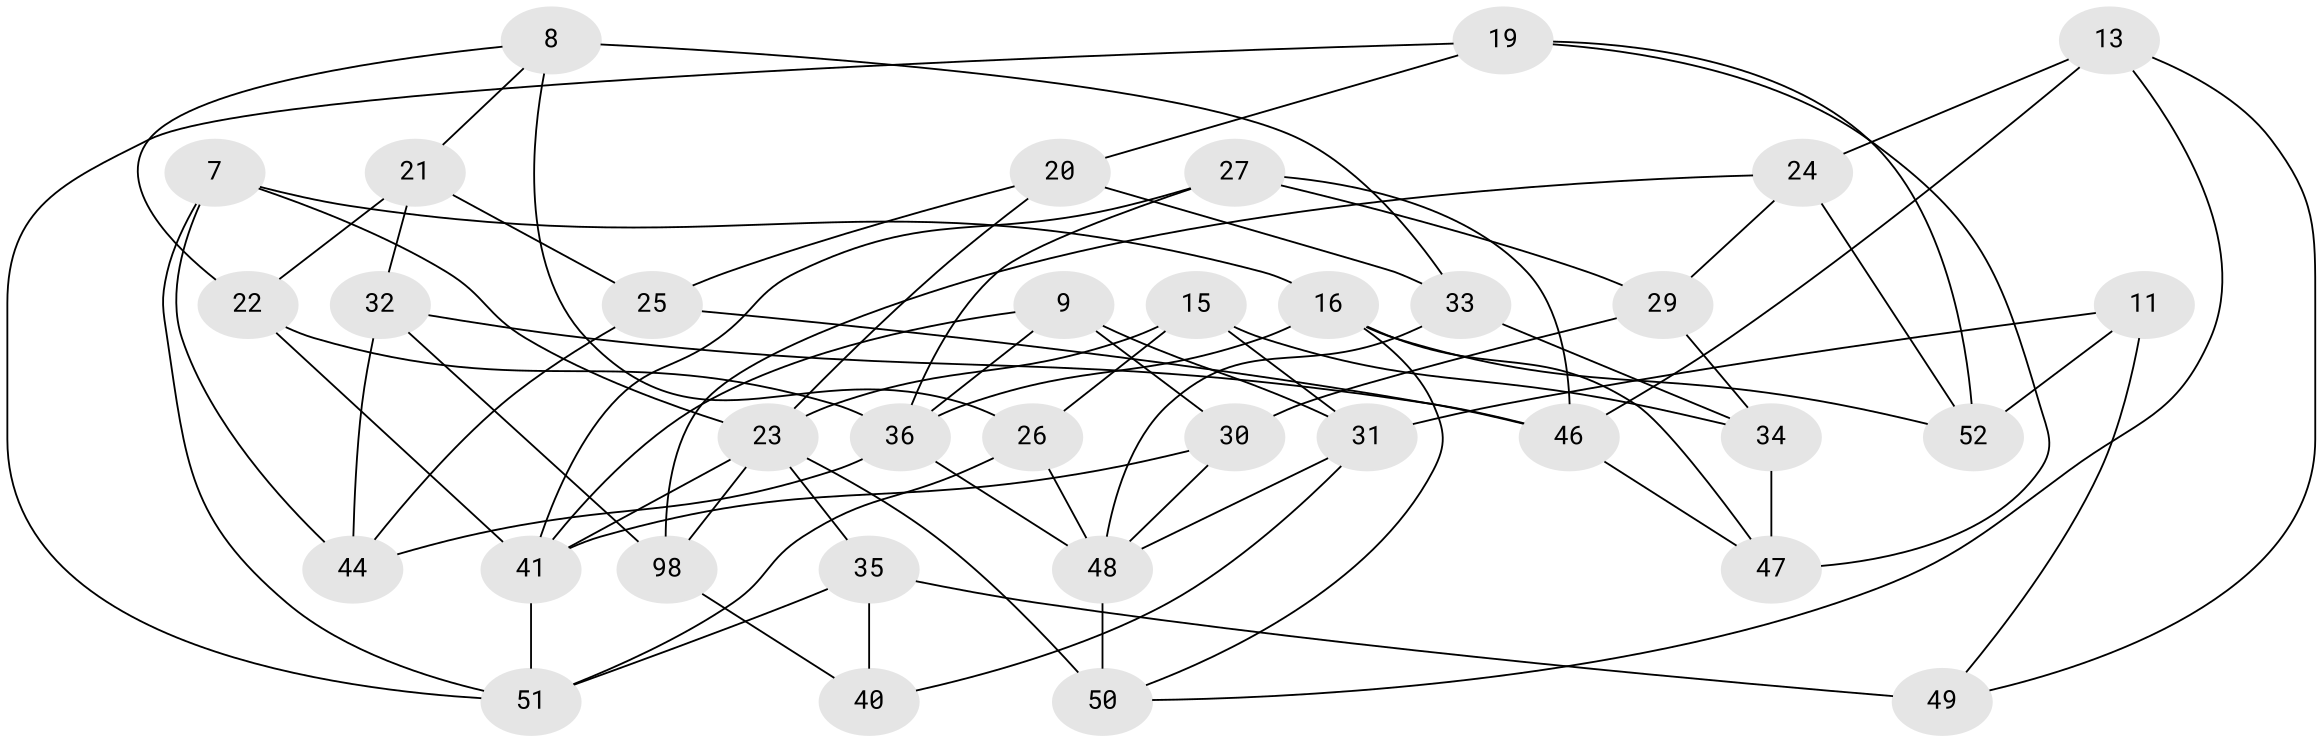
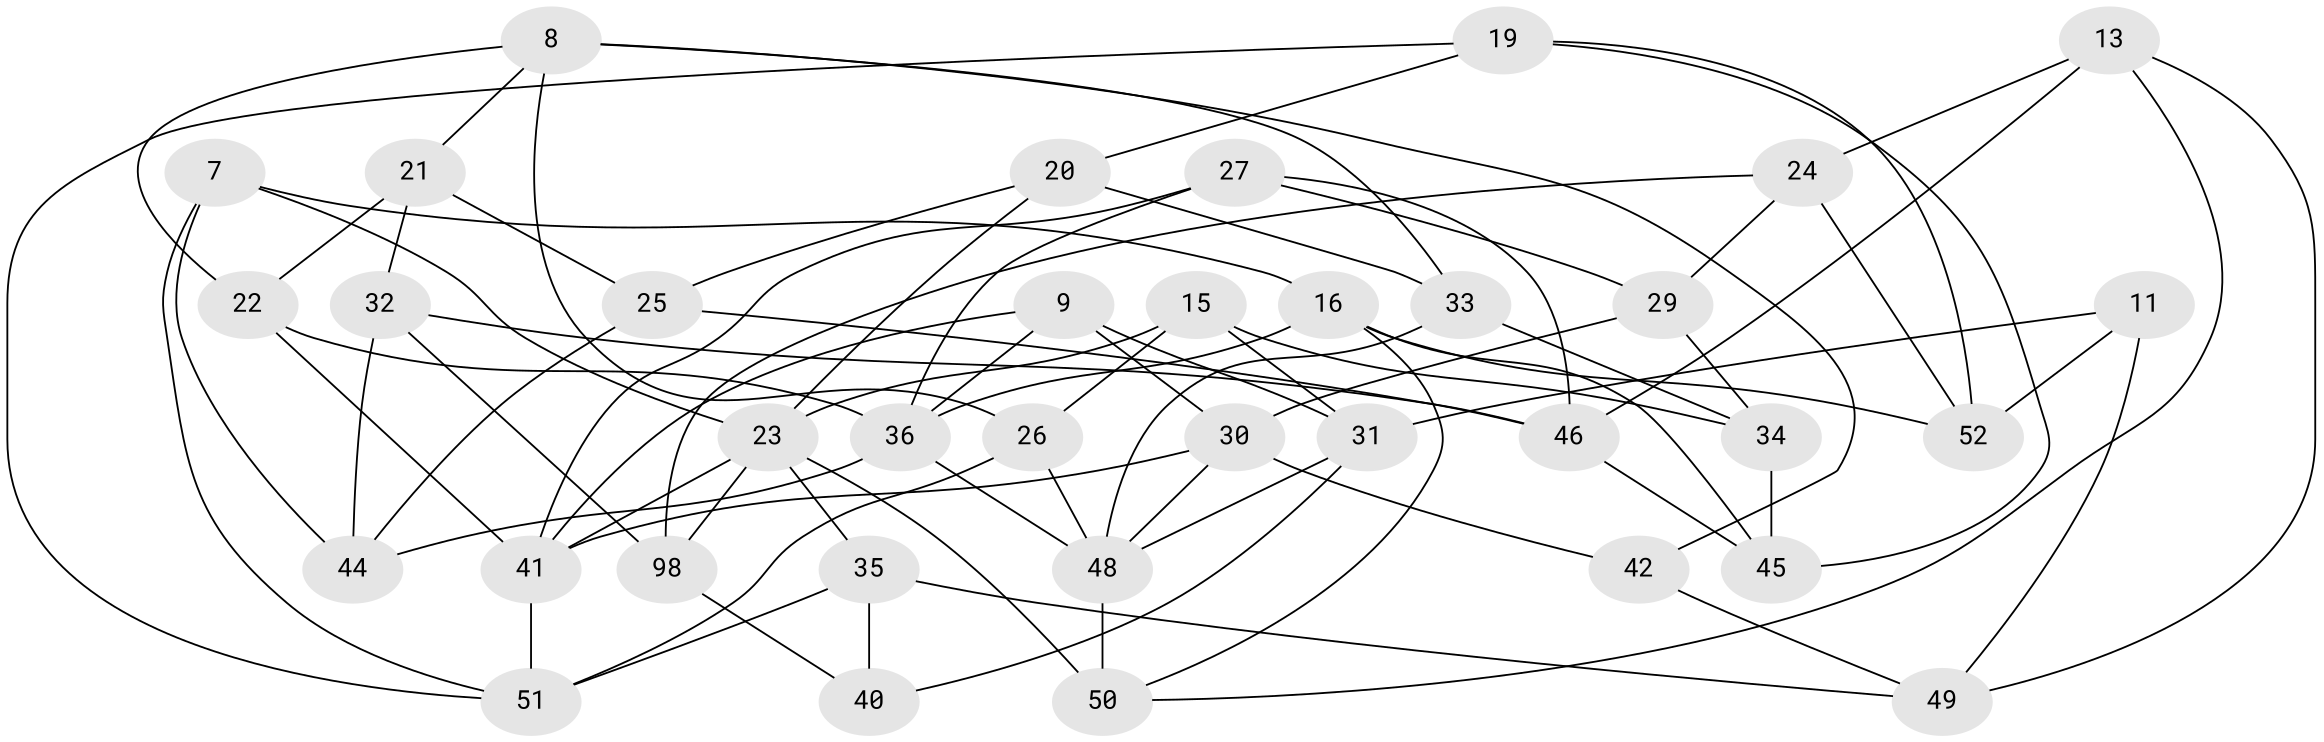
none -> (1639, 570)
(1771, 570) -> (1771, 570)
